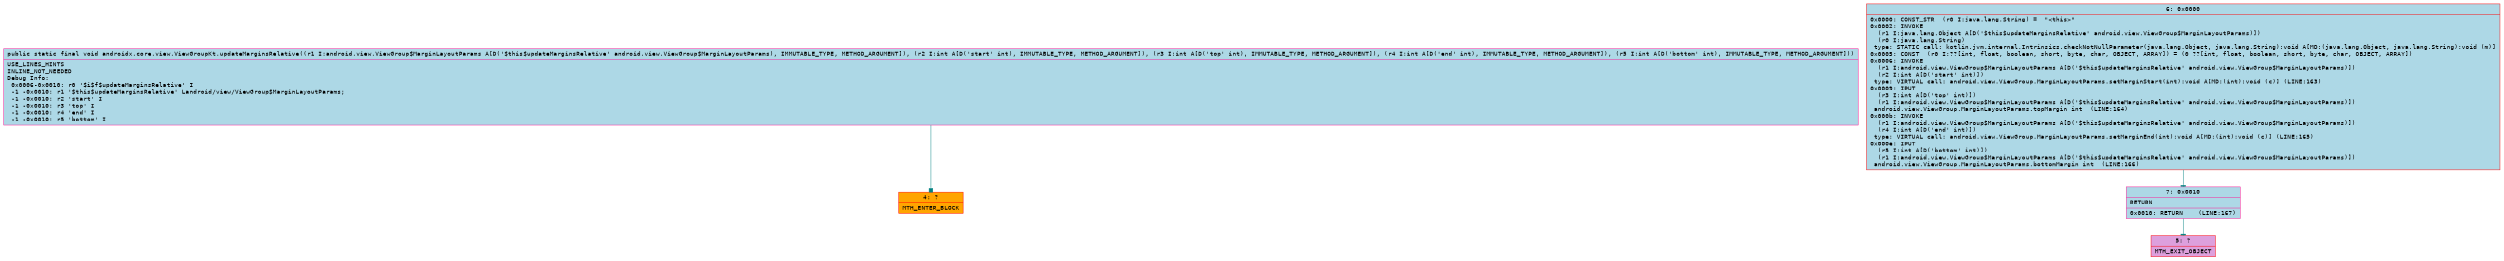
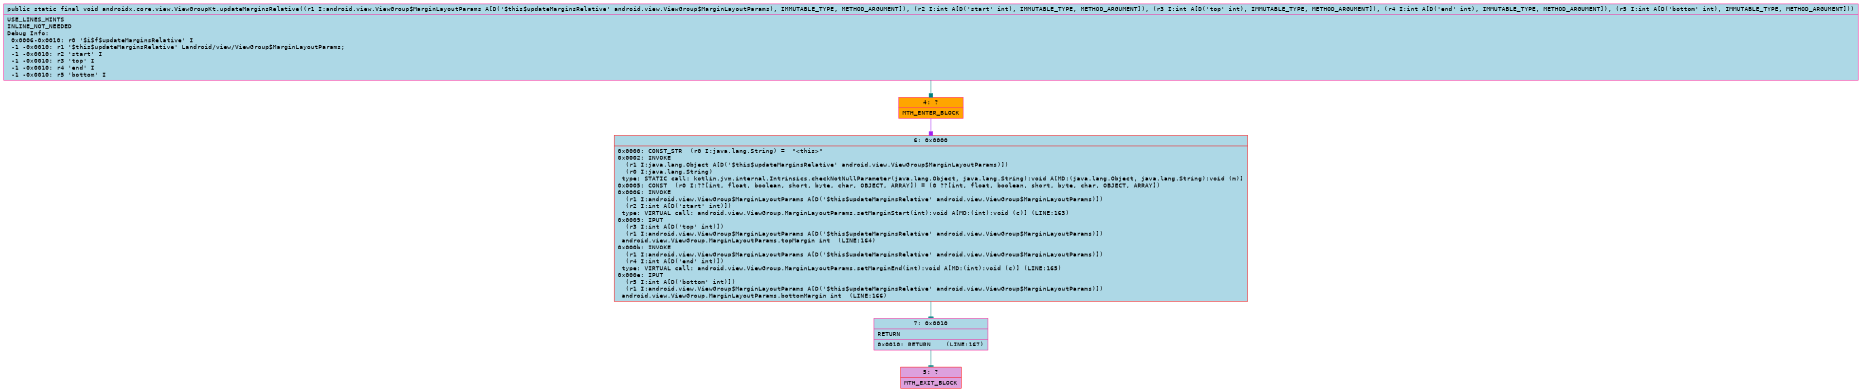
none -> (931, 125)
(931, 203) -> (931, 108)
(2183, 251) -> (931, 383)
